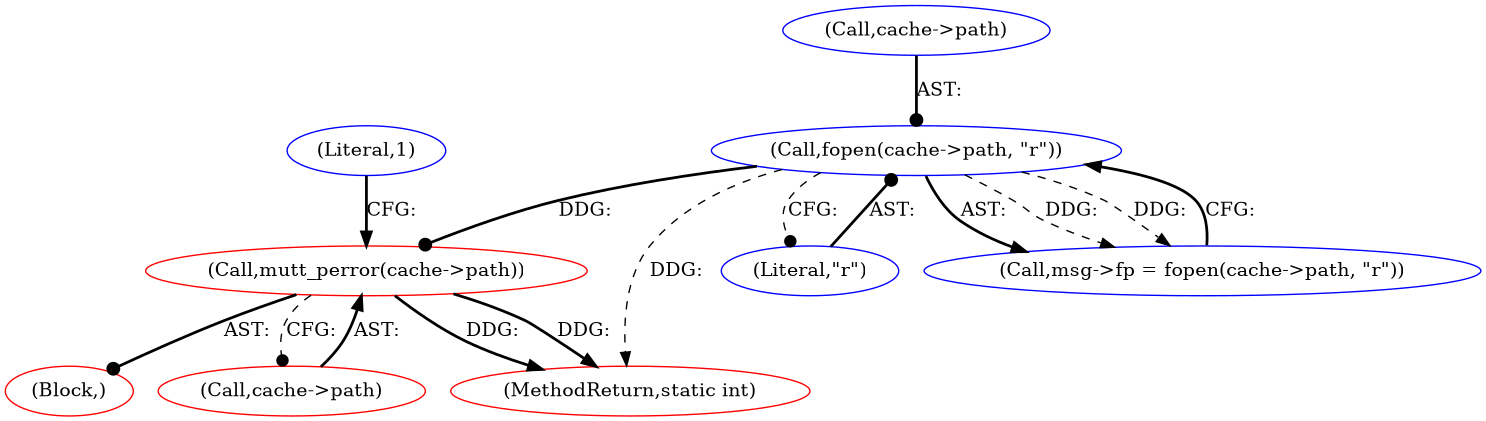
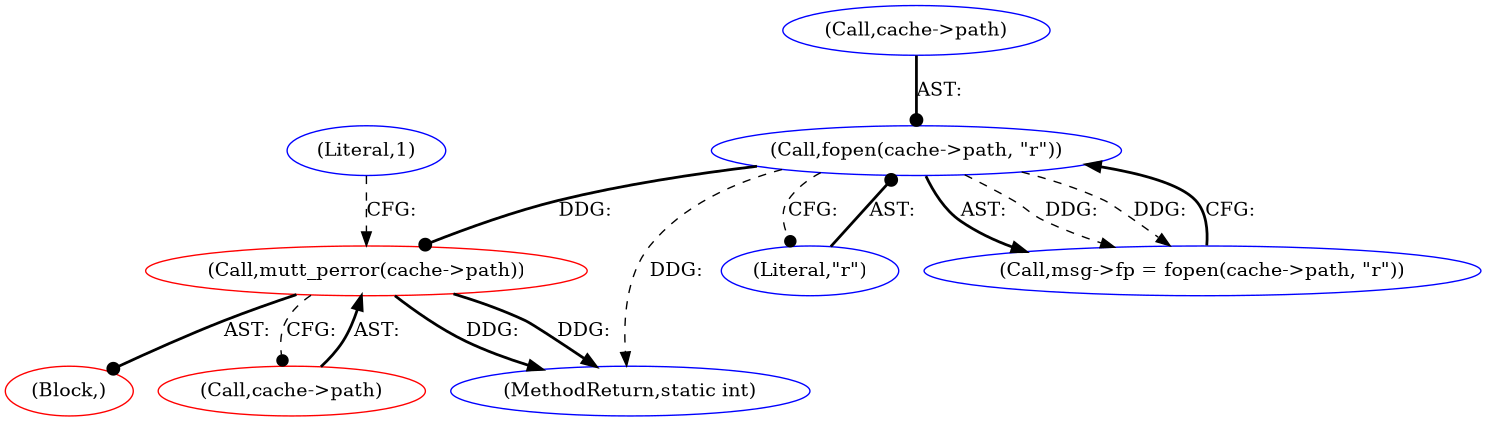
(366, 204) -> (366, 204)
(630, 391) -> (630, 391)
